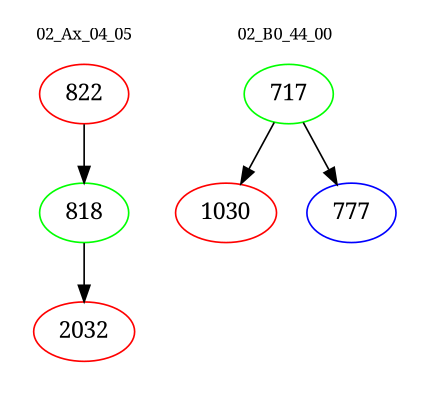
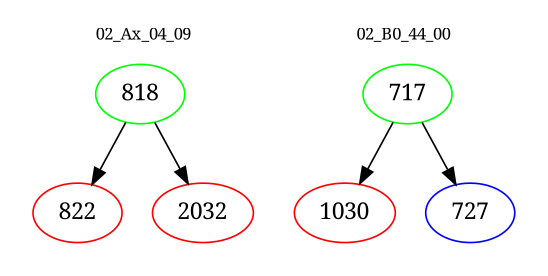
(84, 35) -> (144, 35)
(84, 145) -> (113, 146)
(351, 213) -> (470, 213)
